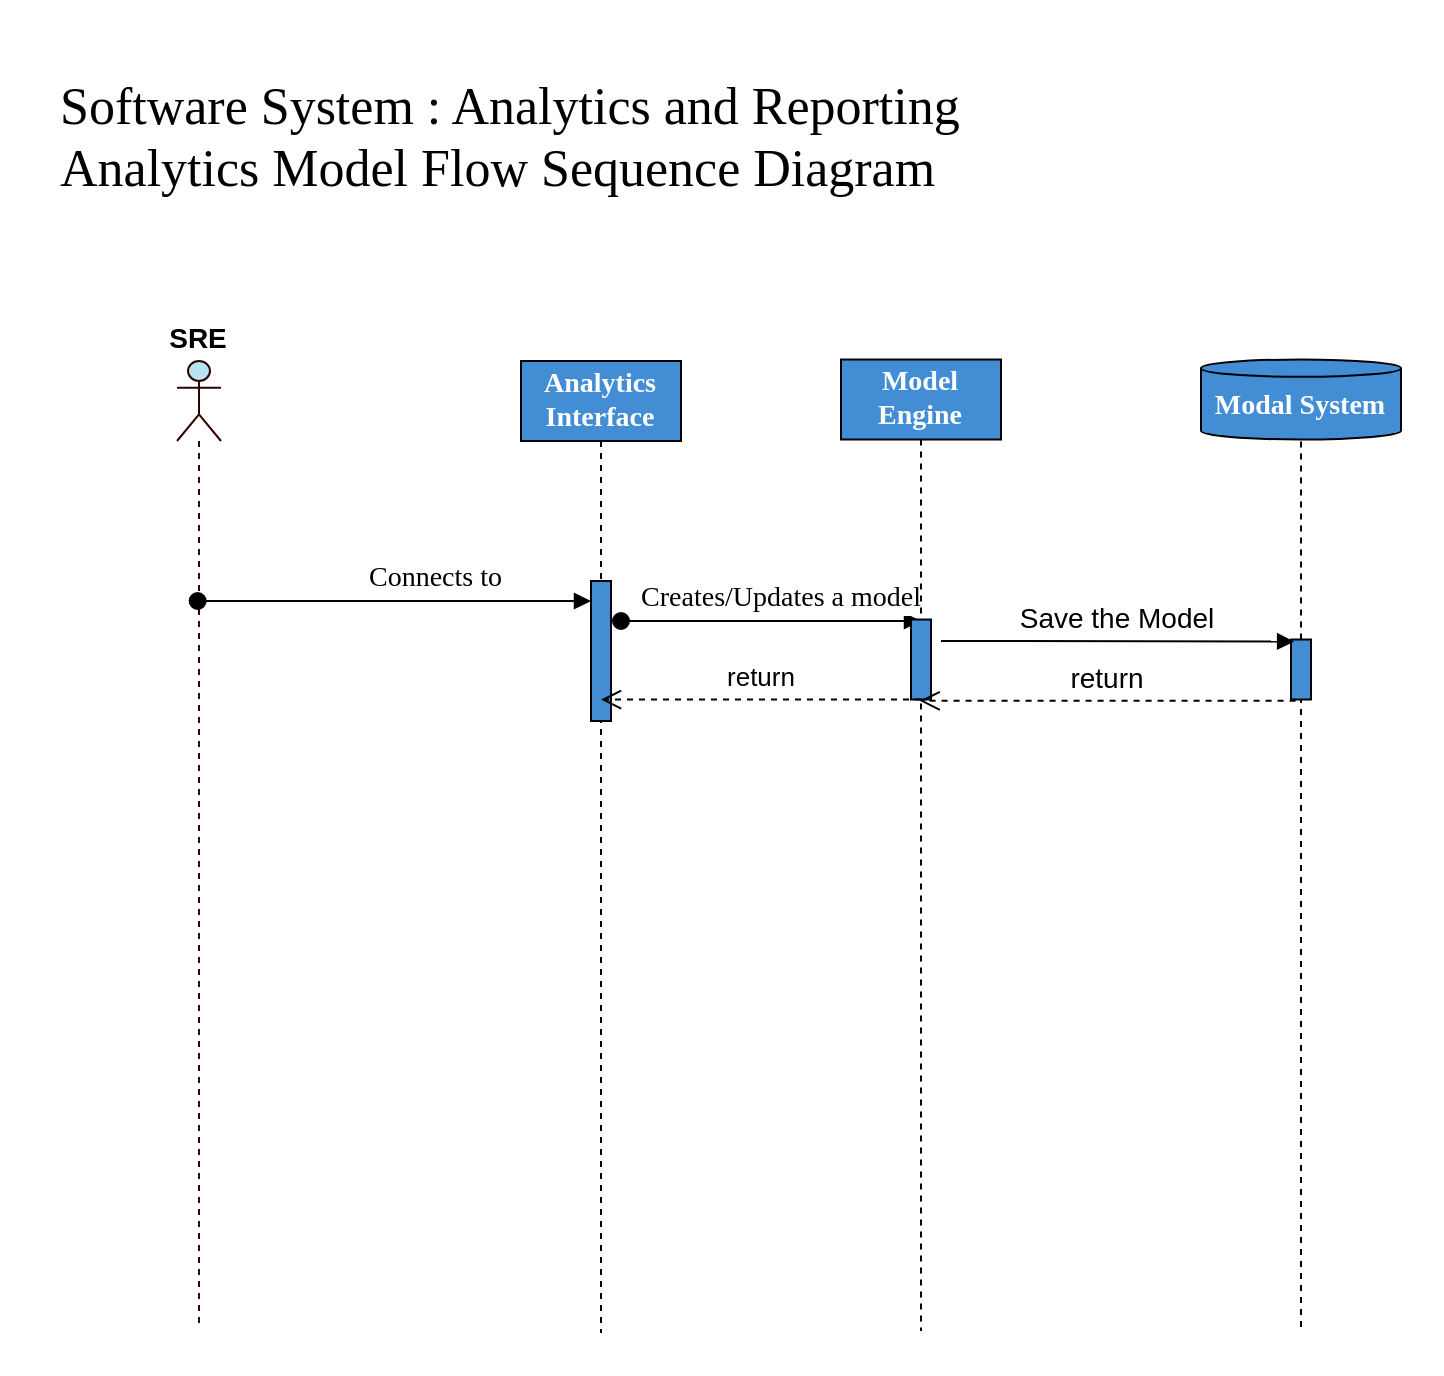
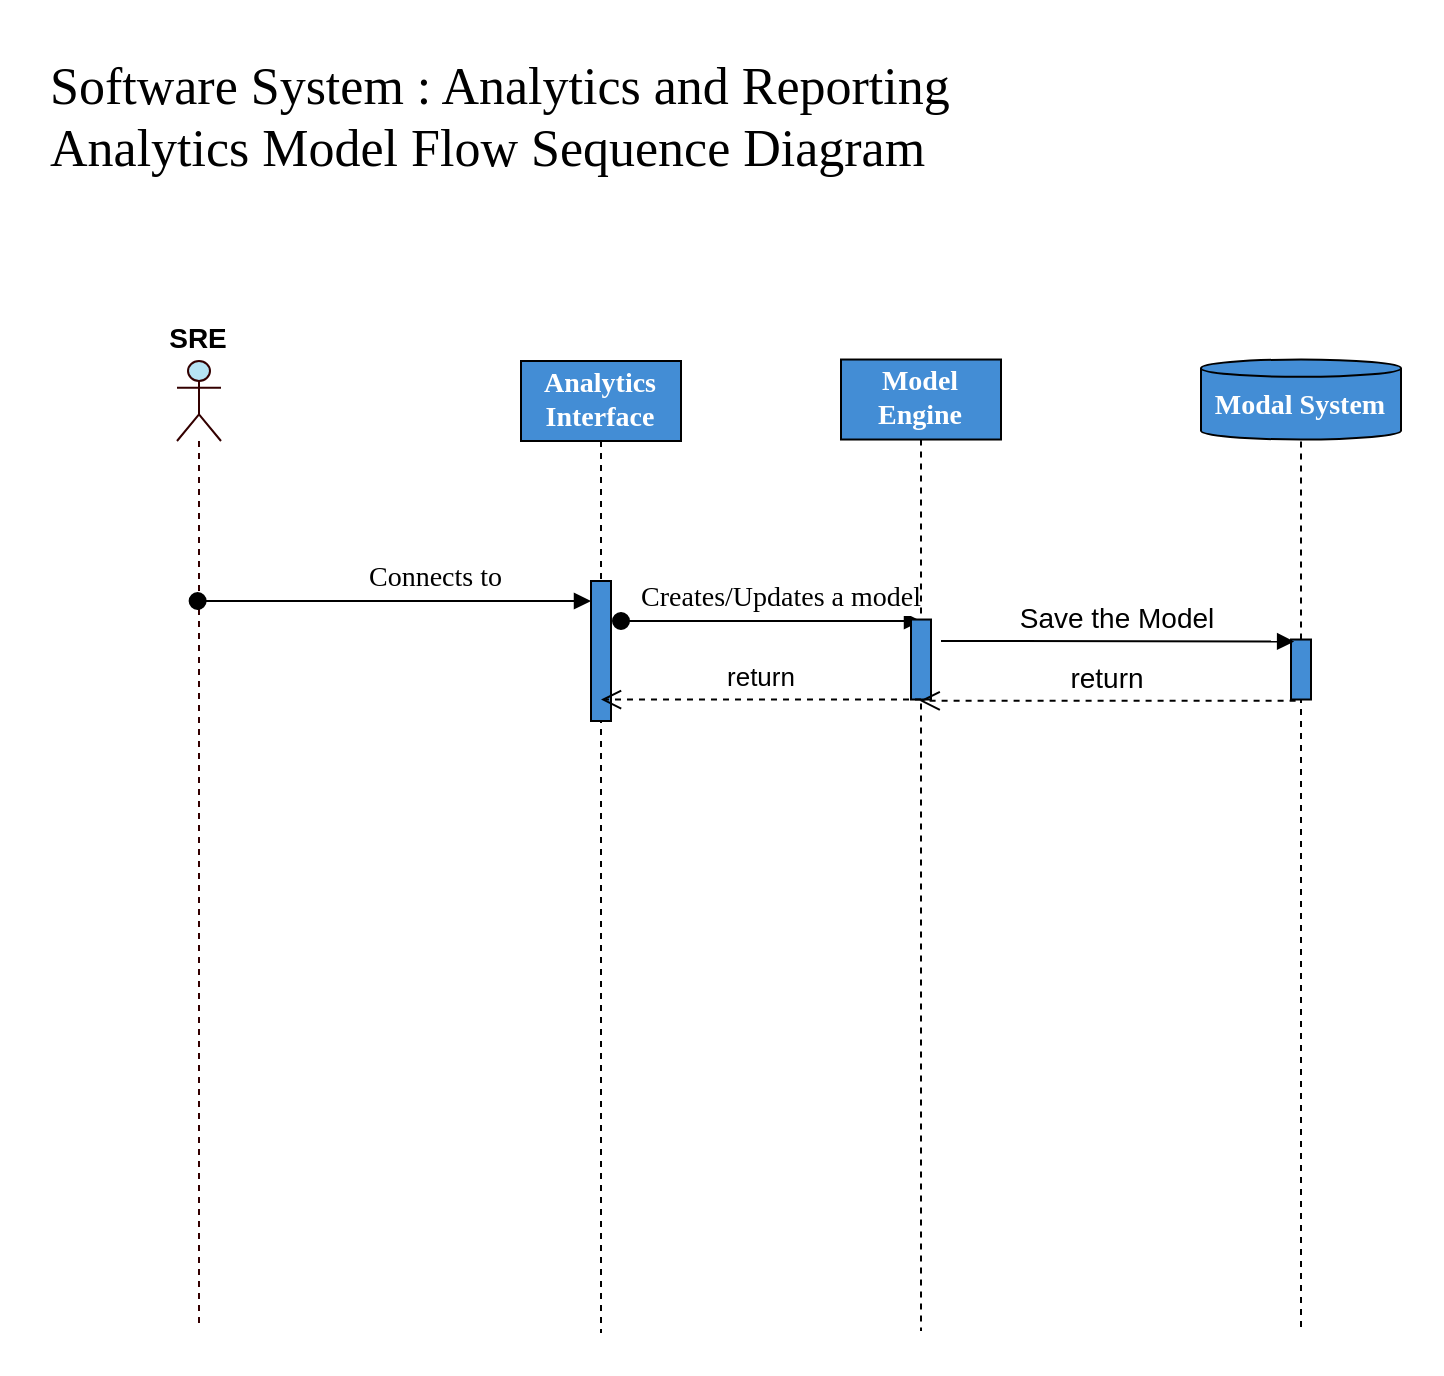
(711, 138) -> (701, 118)
